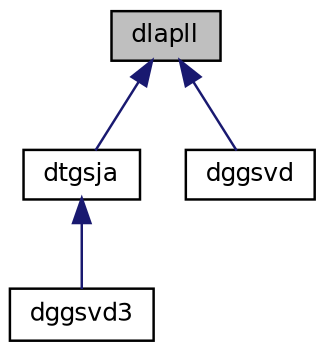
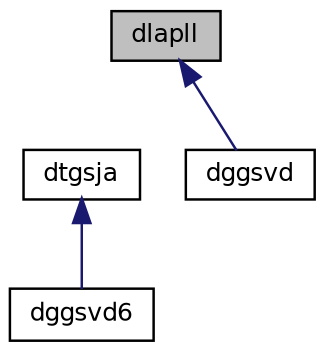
(117, 116) -> none
(82, 315) -> (82, 315)
